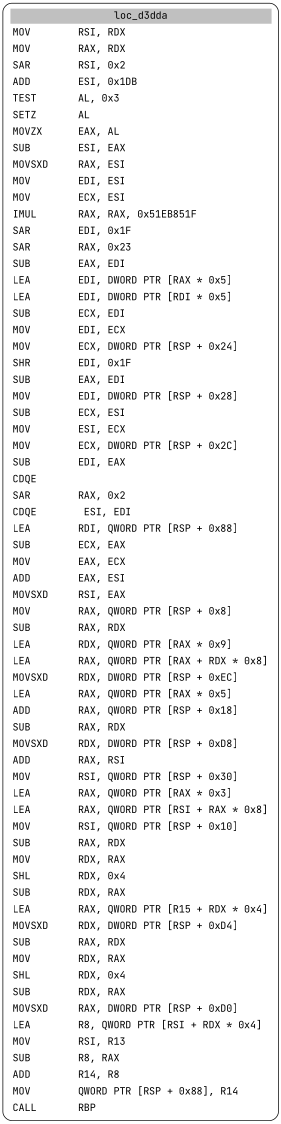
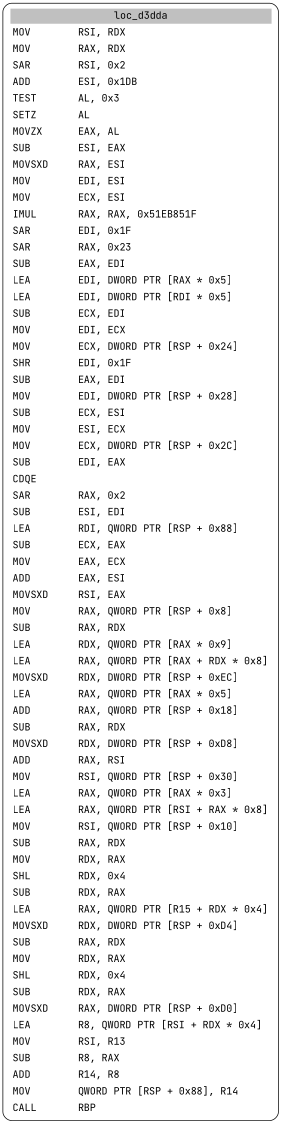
(72, 512) -> (69, 512)
